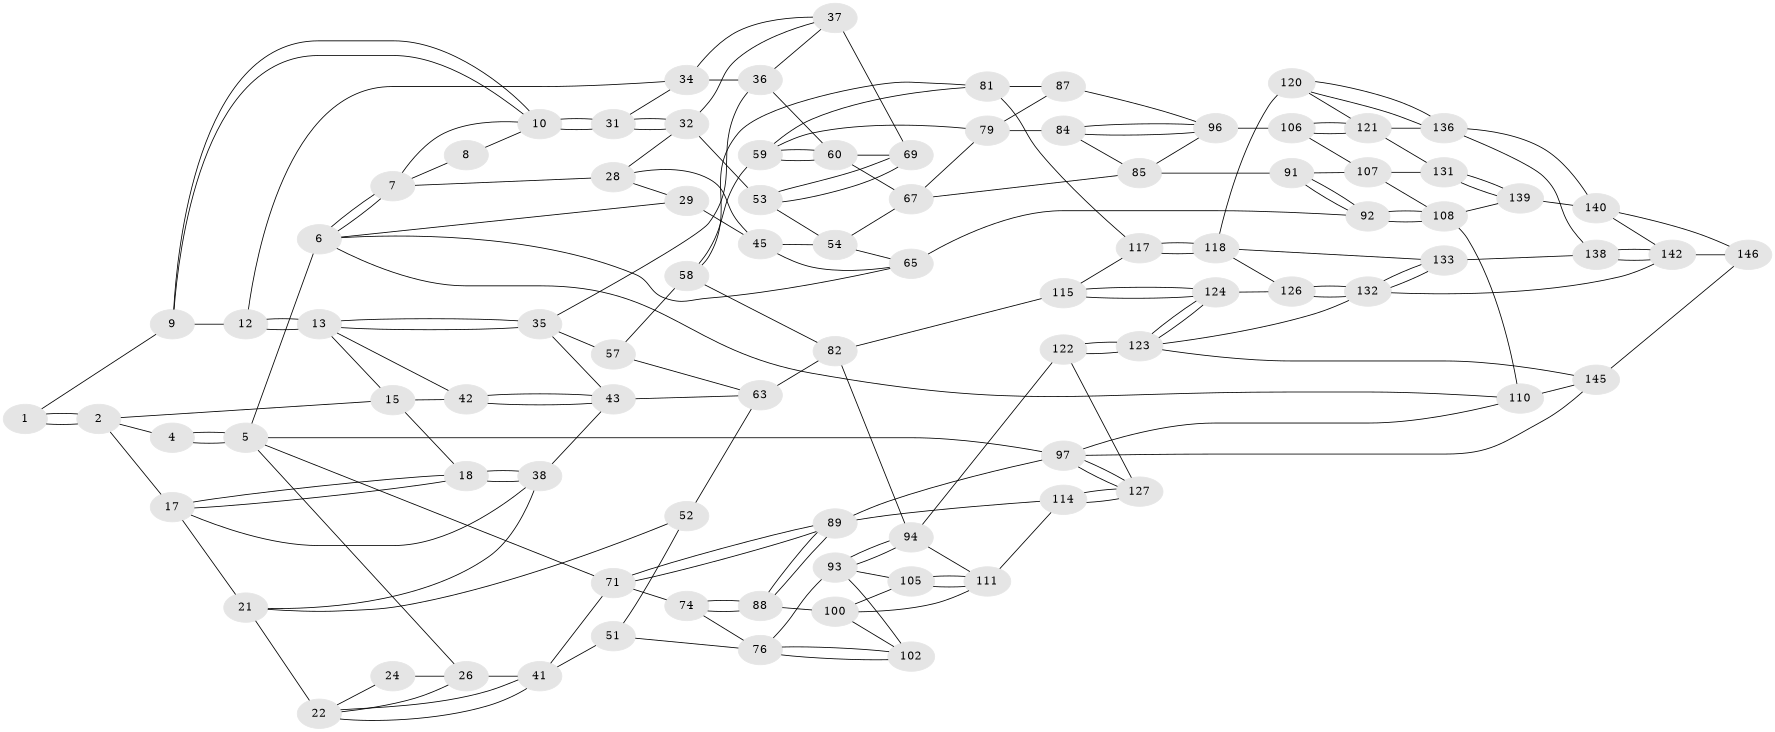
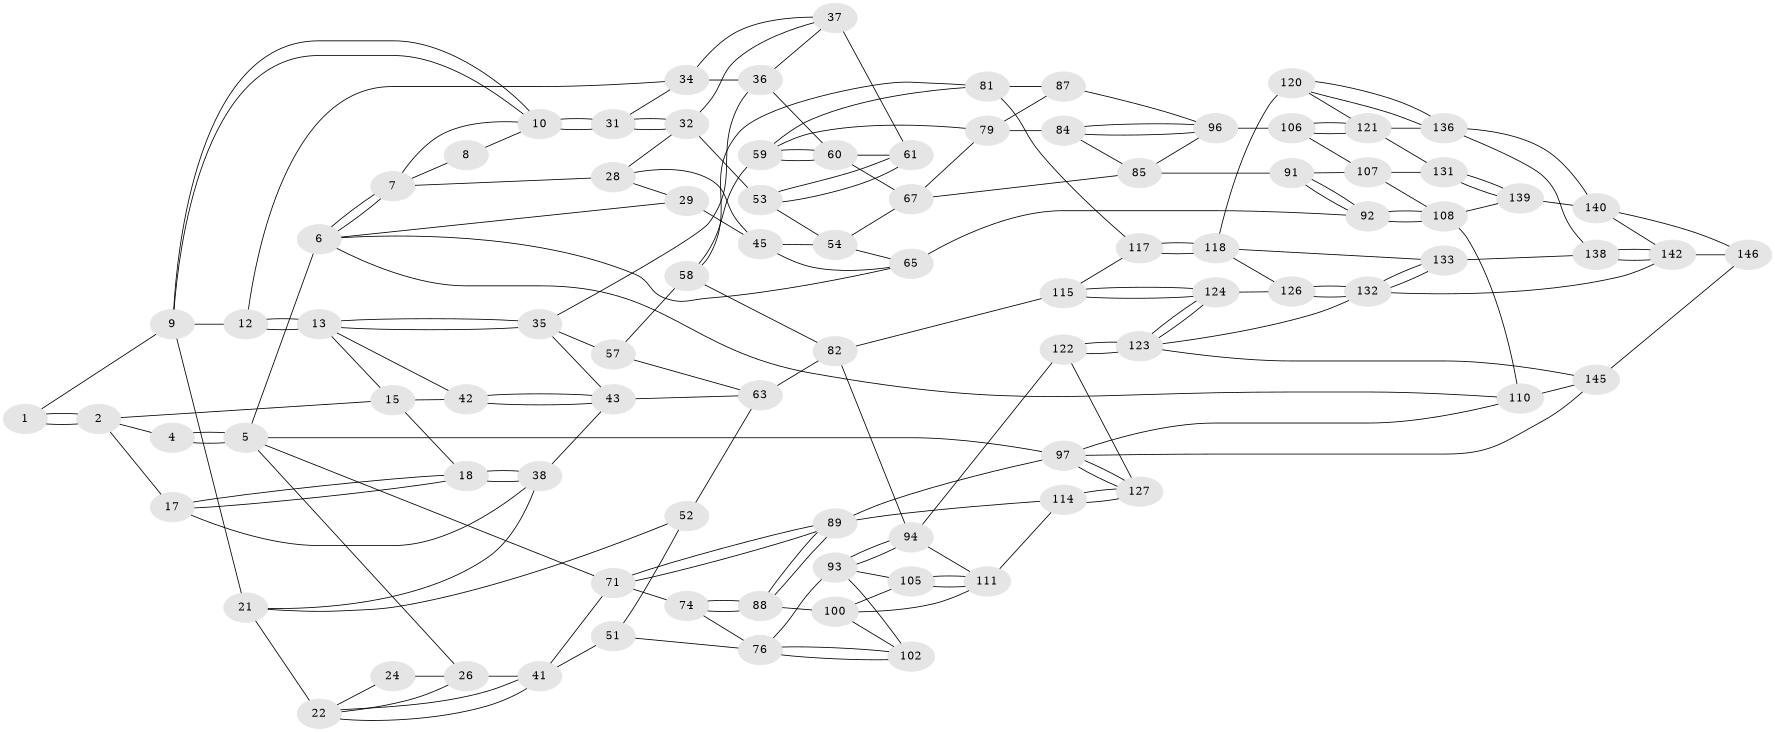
(911, 155) -> (911, 155)
(209, 557) -> (209, 466)
